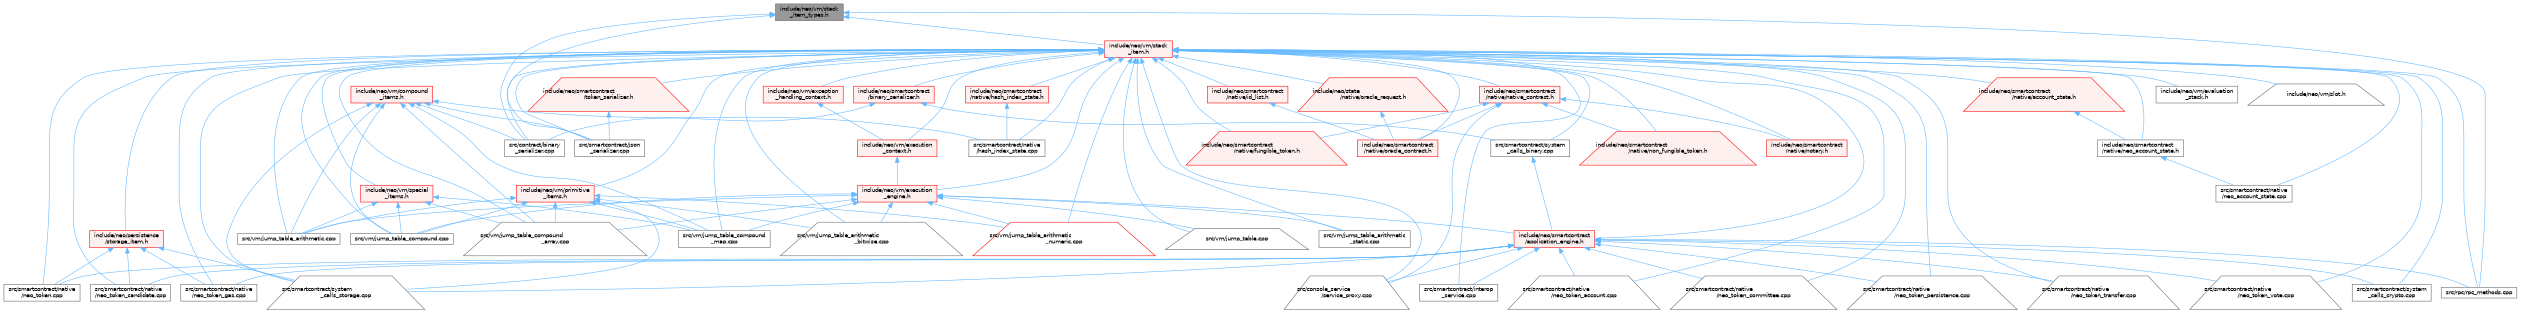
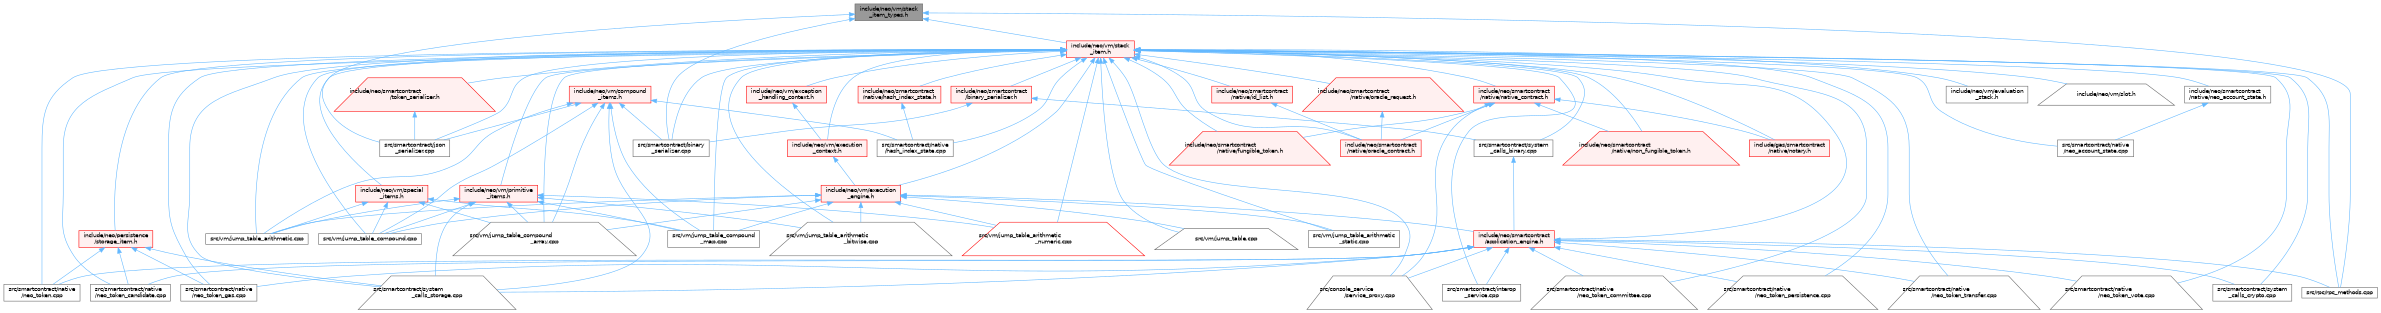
(1373, 95) -> (1383, 95)
(2044, 95) -> none
(535, 148) -> (671, 148)
(1807, 148) -> (1789, 148)
(1584, 293) -> none
